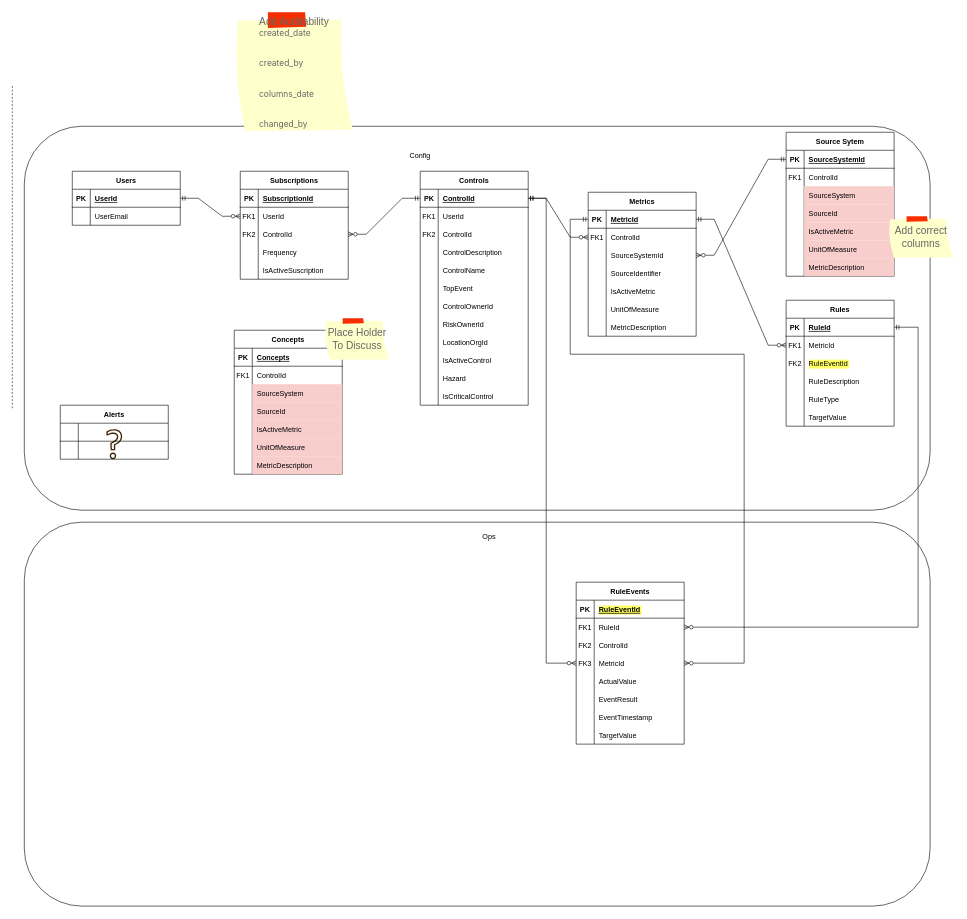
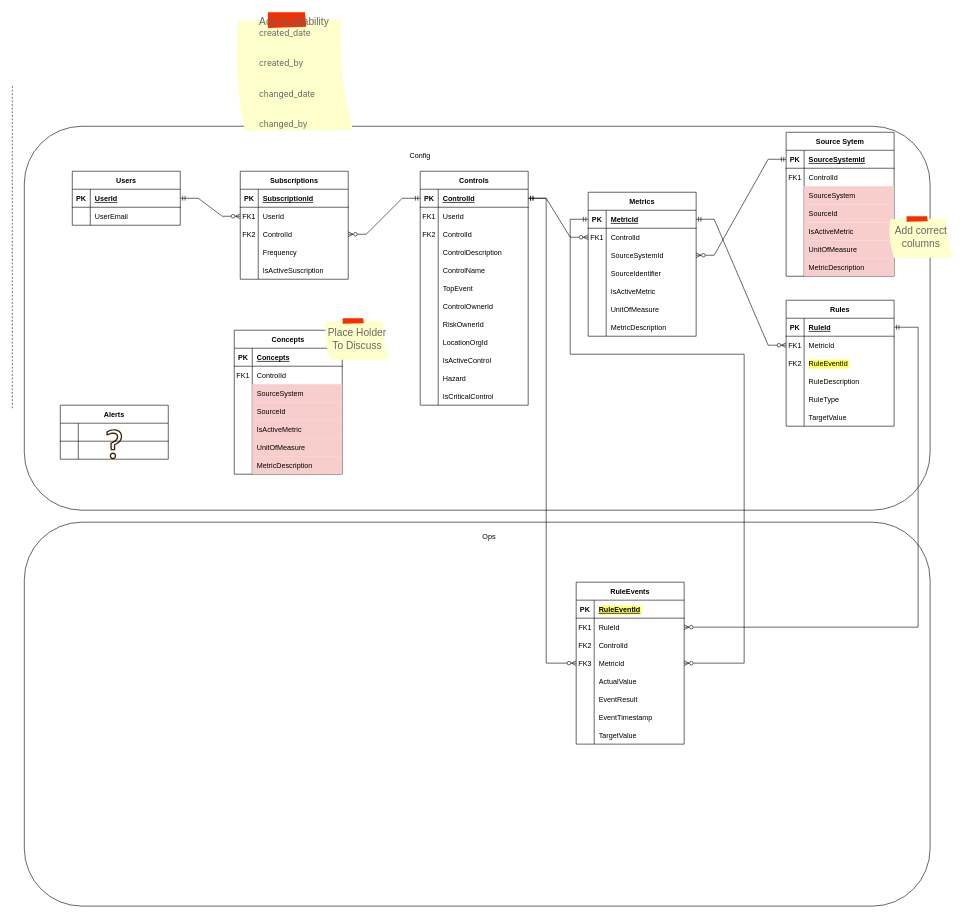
(294, 72) -> (294, 72)
